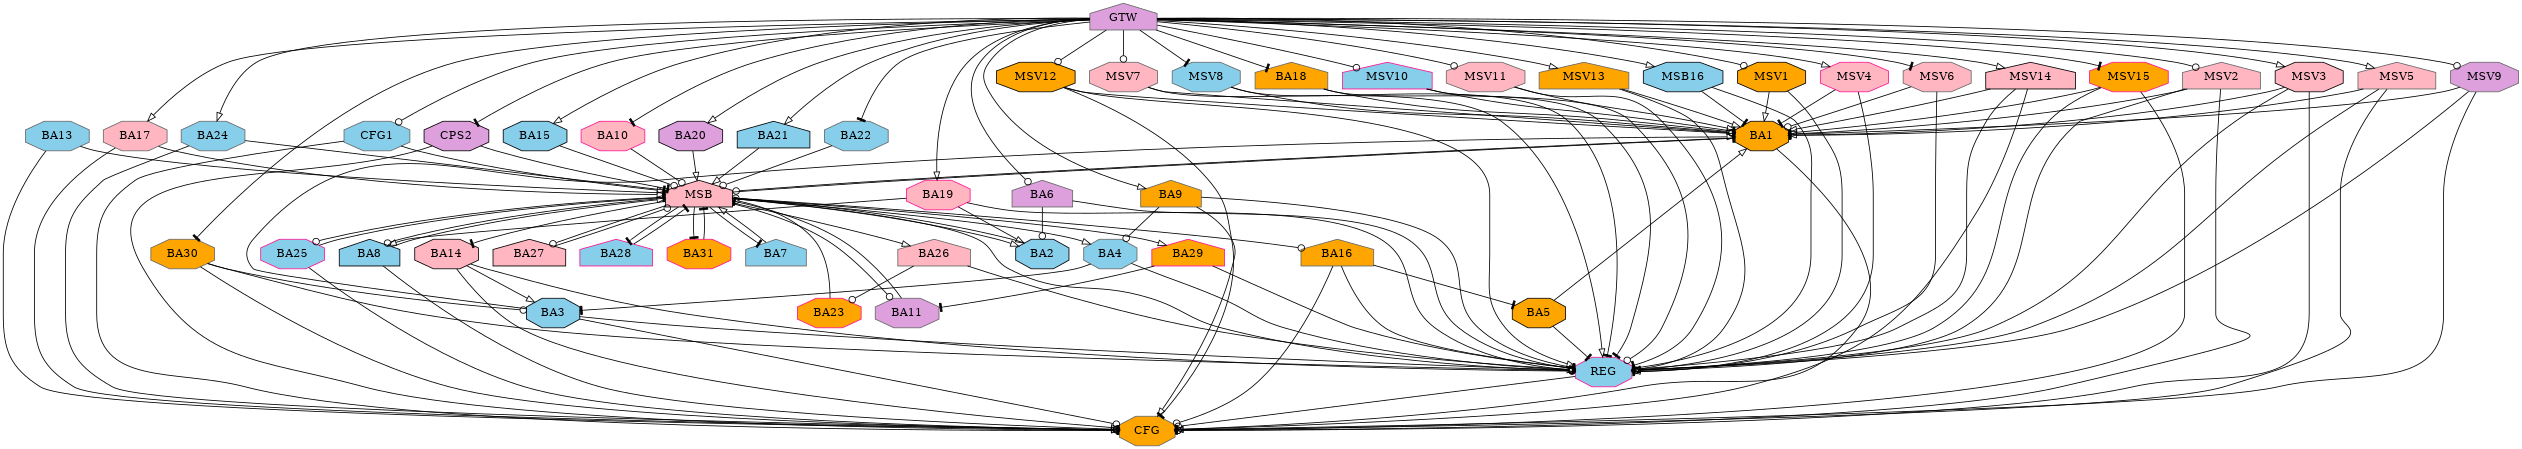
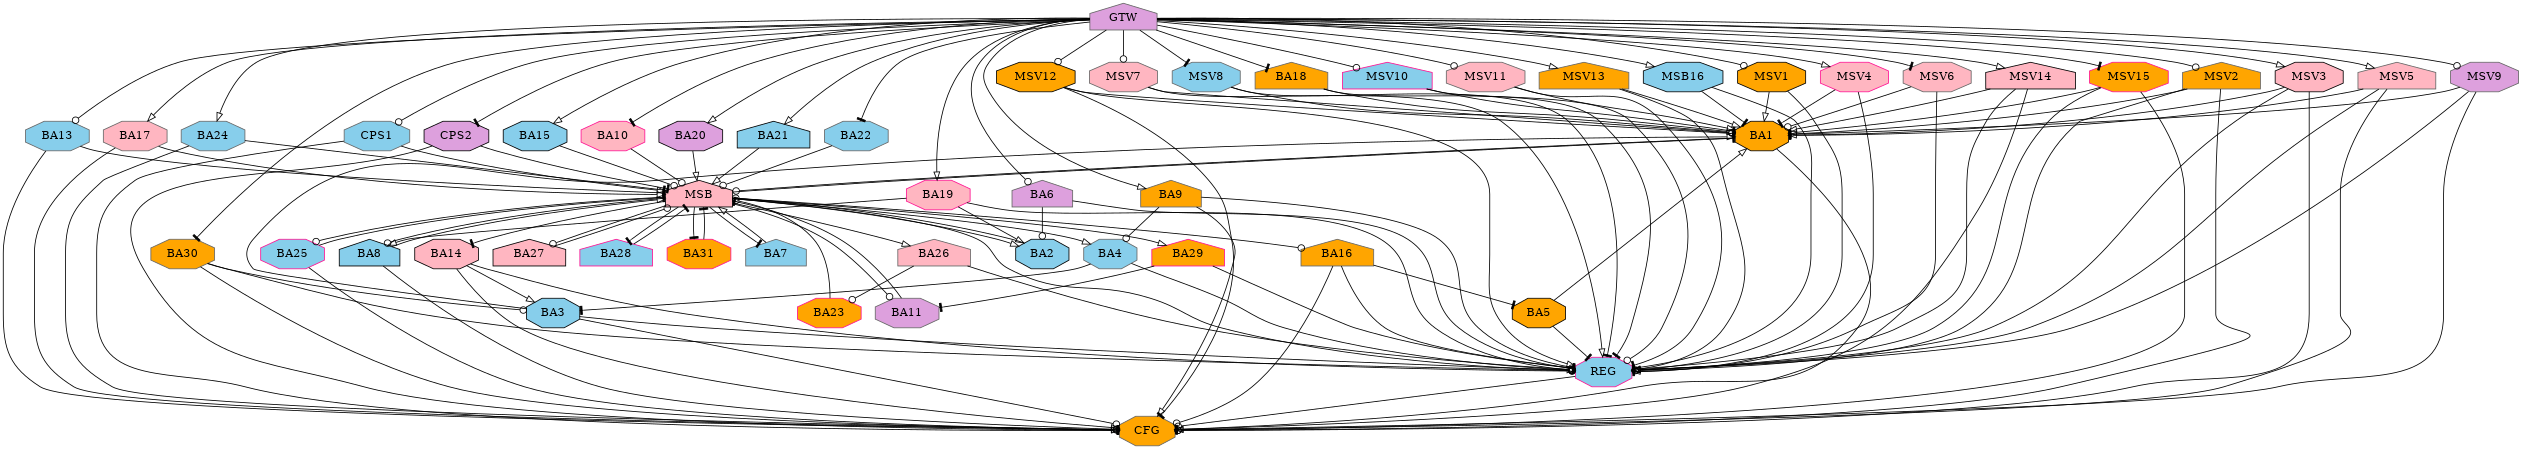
none -> (576, 33)
(2222, 77) -> (2222, 77)
(377, 136) -> (377, 136)
